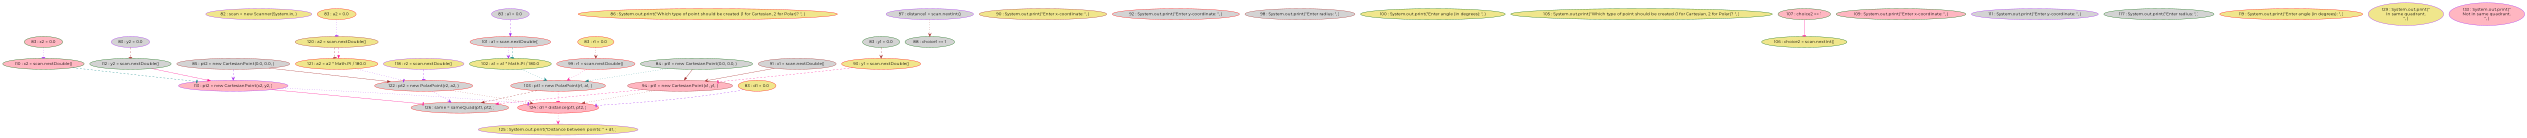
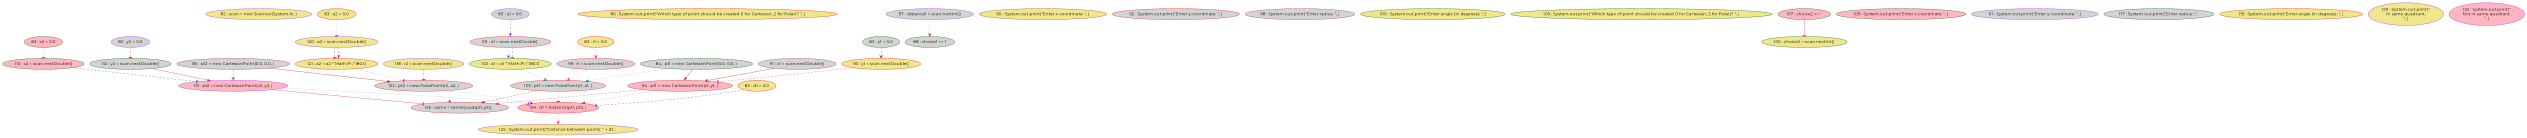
(337, 42) -> (337, 42)
(596, 51) -> (596, 51)
(558, 96) -> (558, 96)
